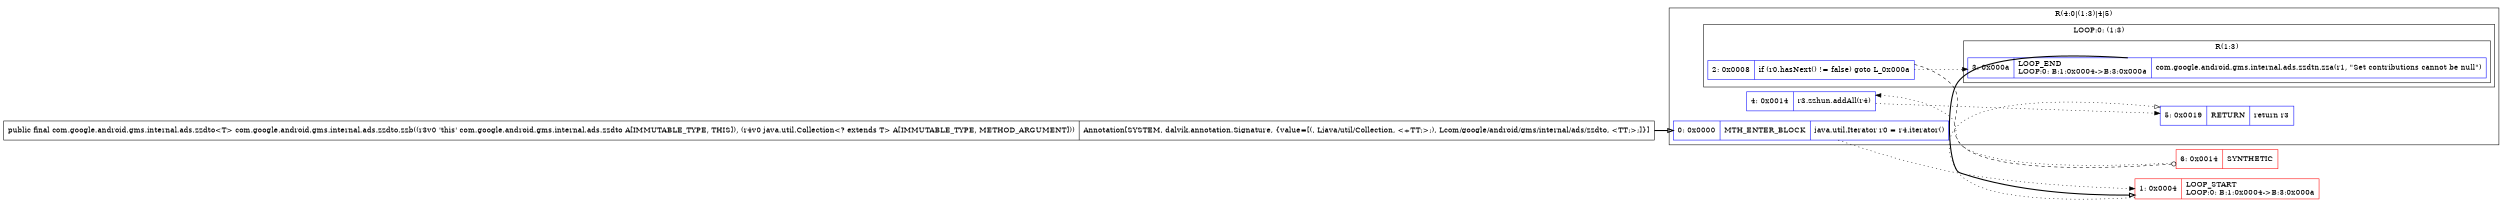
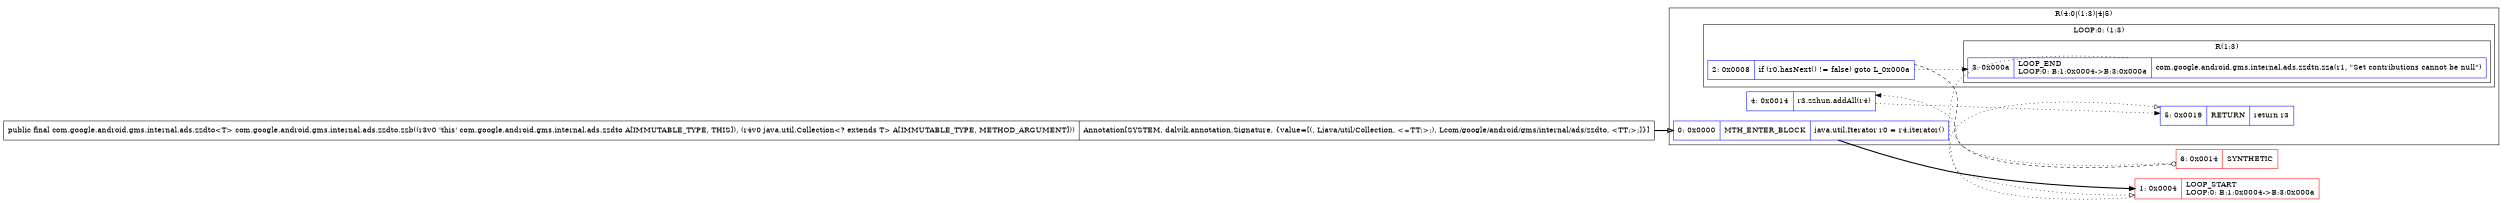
(1949, 126) -> (1949, 126)
(1996, 179) -> (1996, 179)
